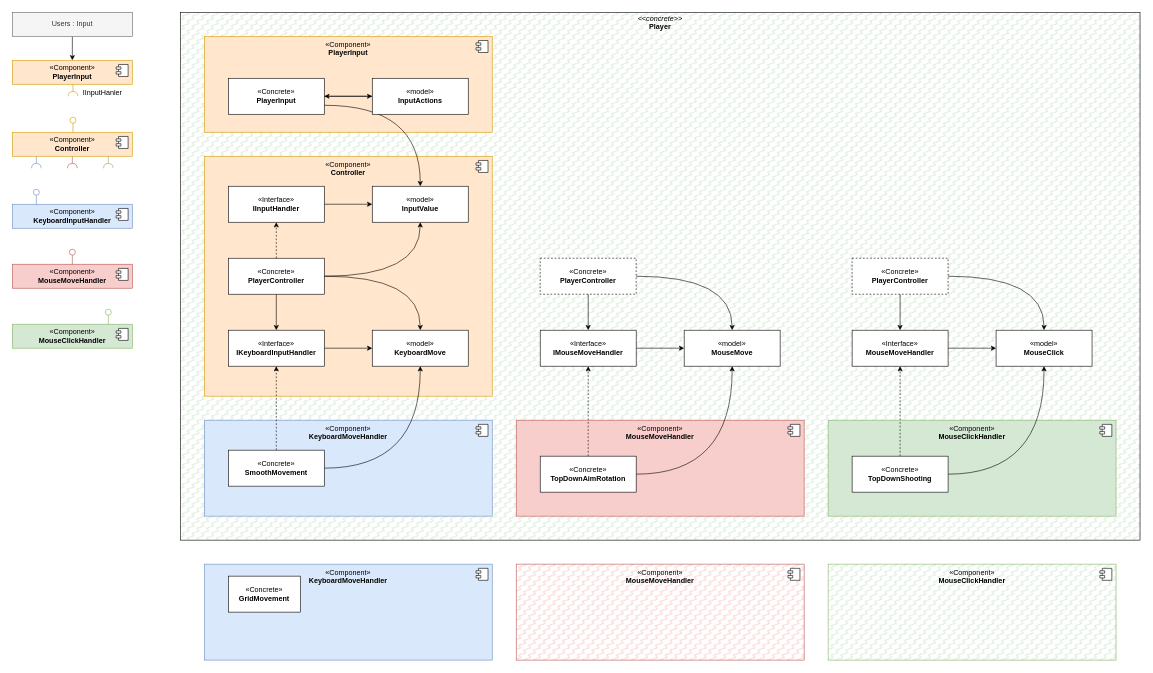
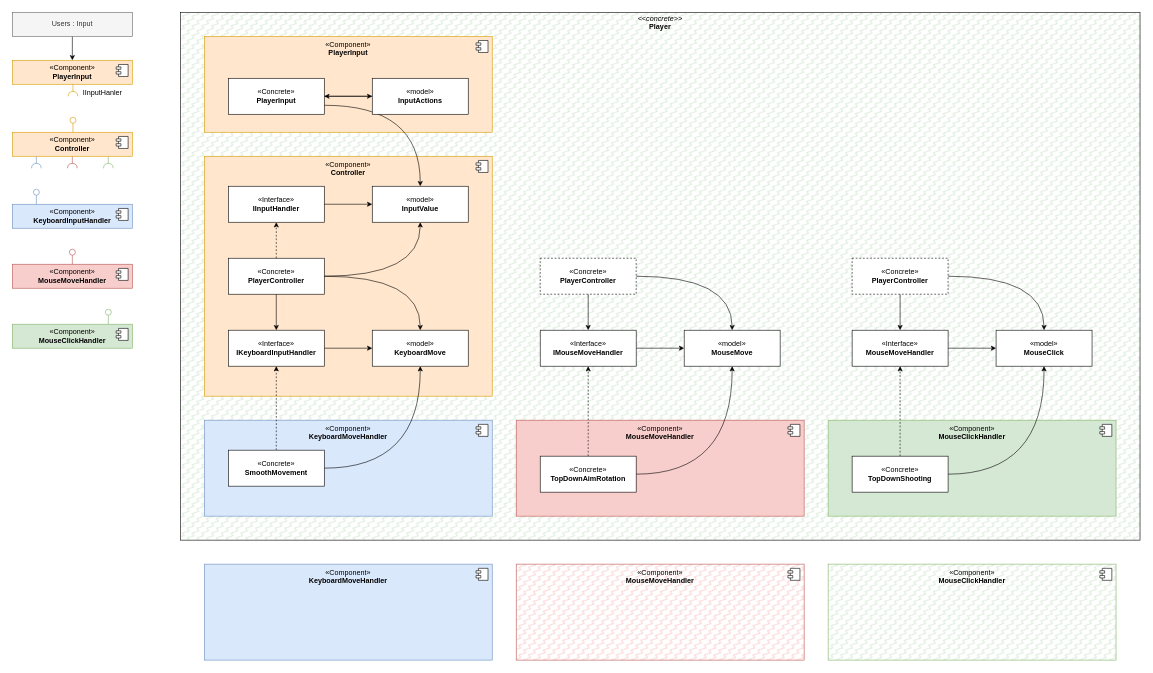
(264, 594) -> none
